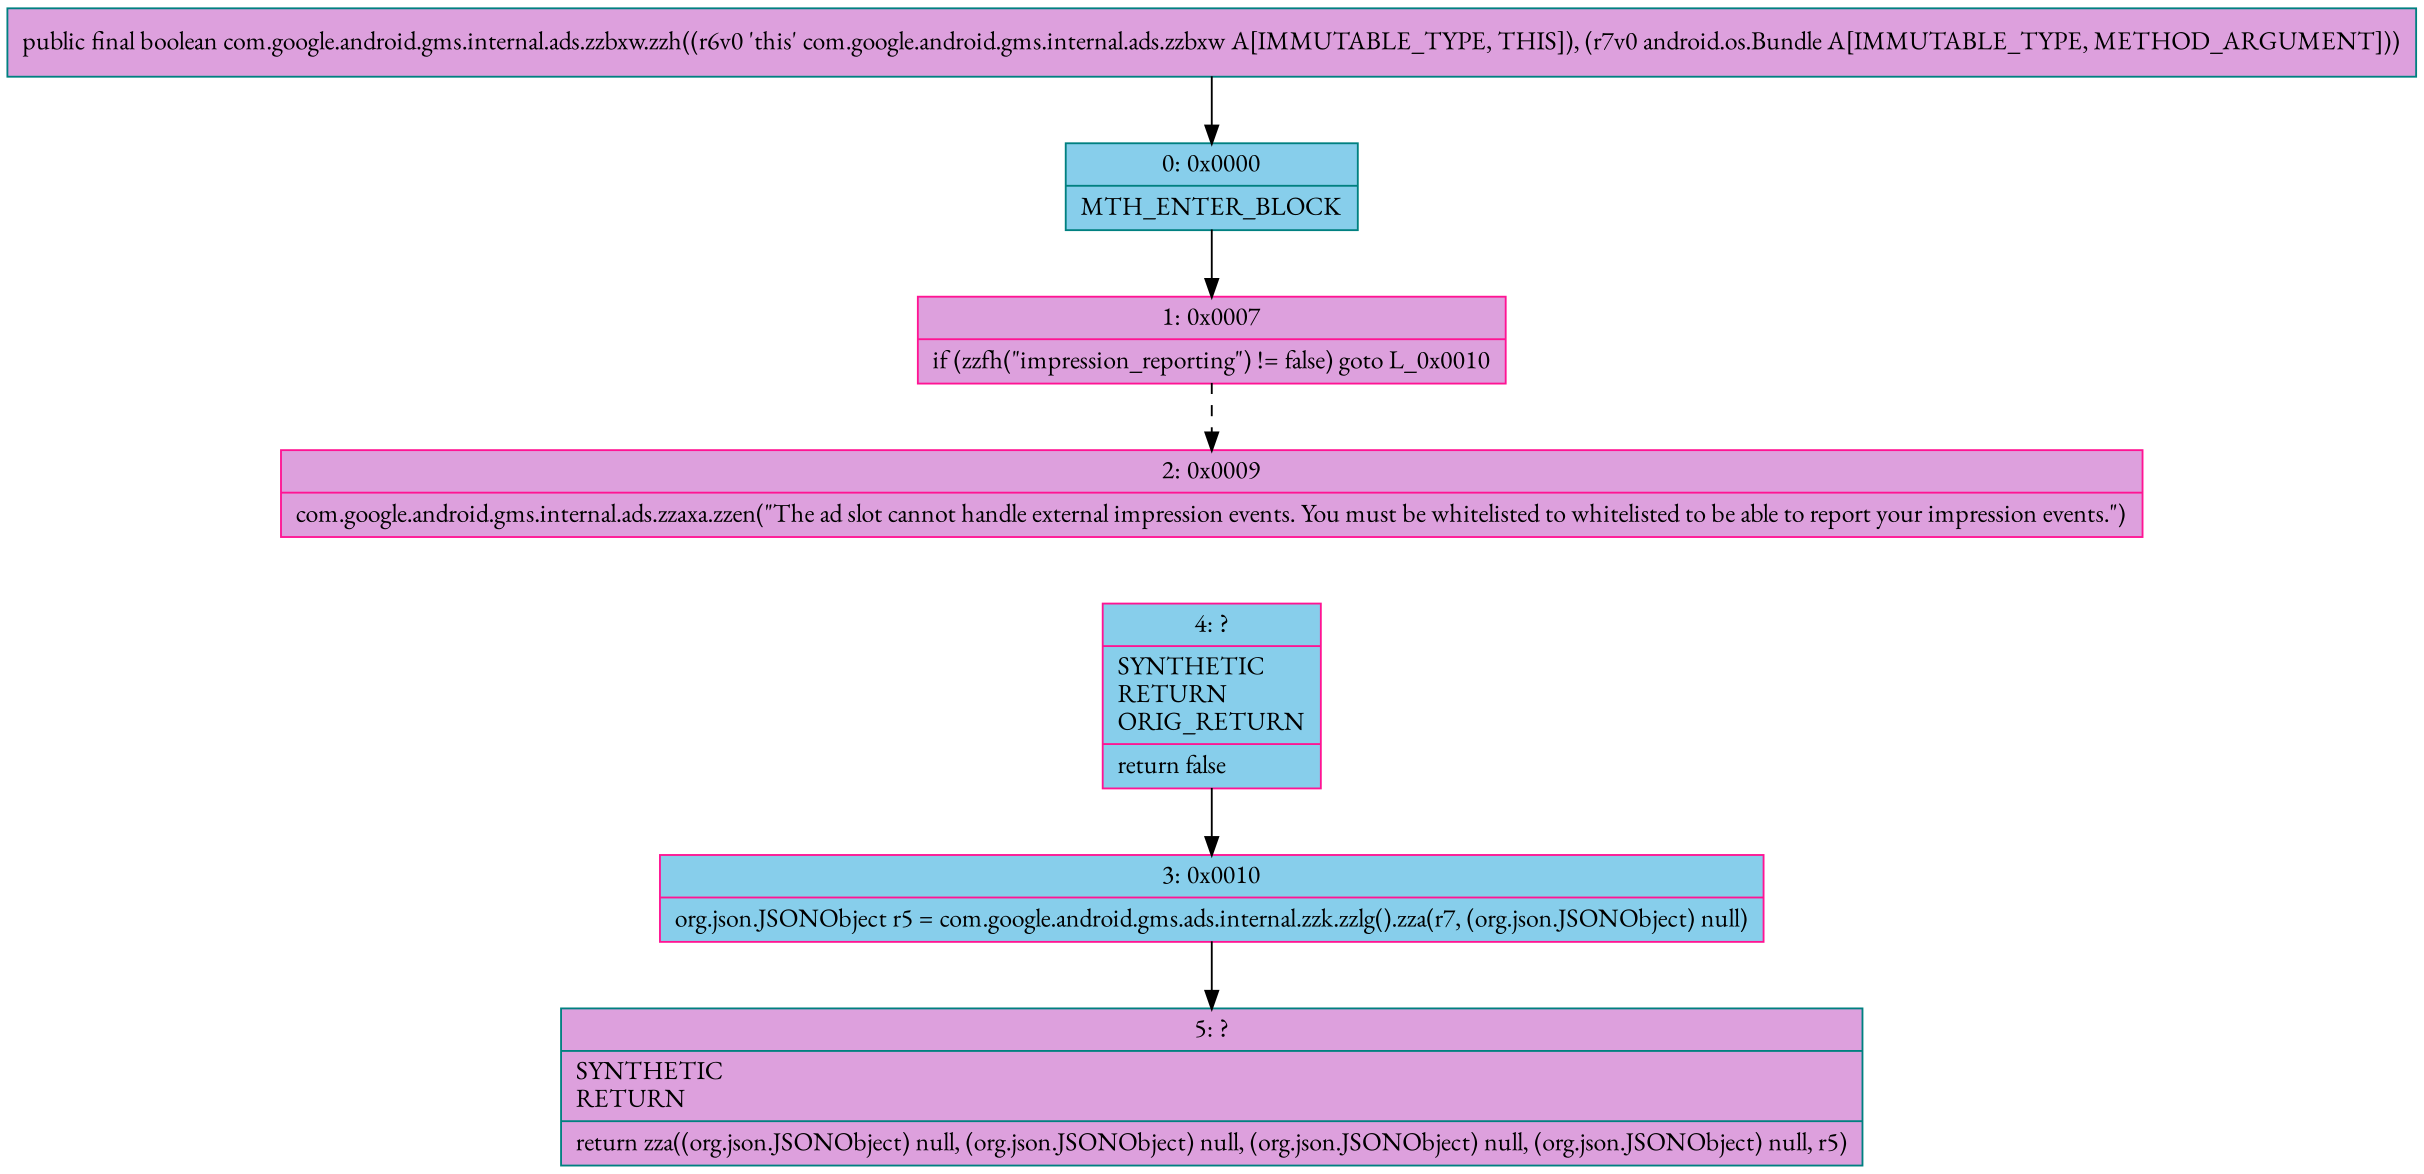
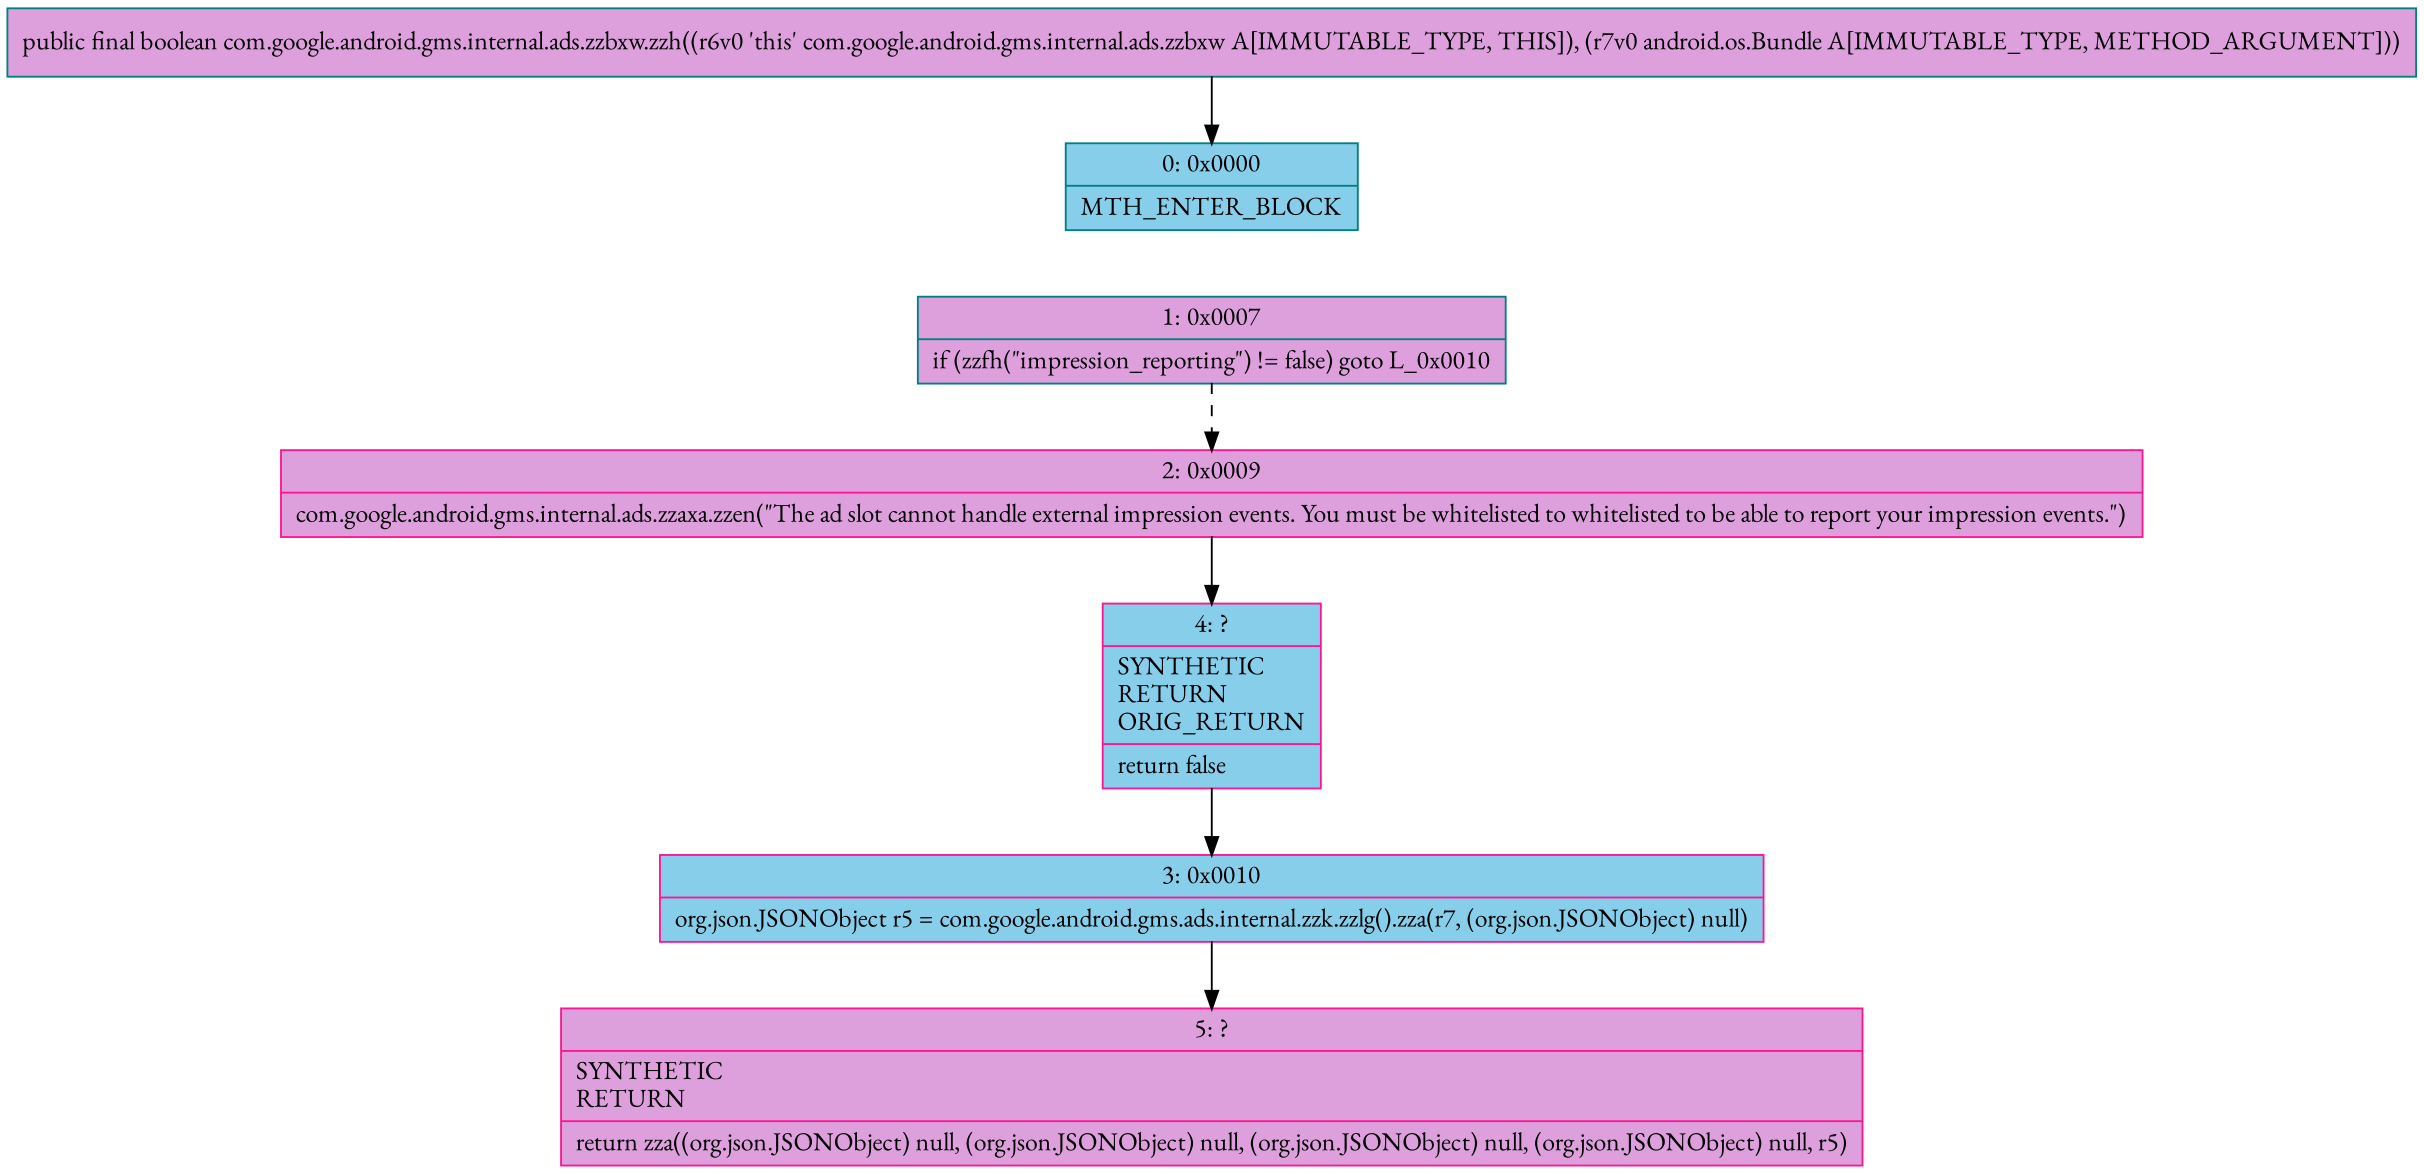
(1212, 254) -> none
(1212, 340) -> (1212, 340)
none -> (1212, 561)
(1212, 1087) -> (1212, 1087)
